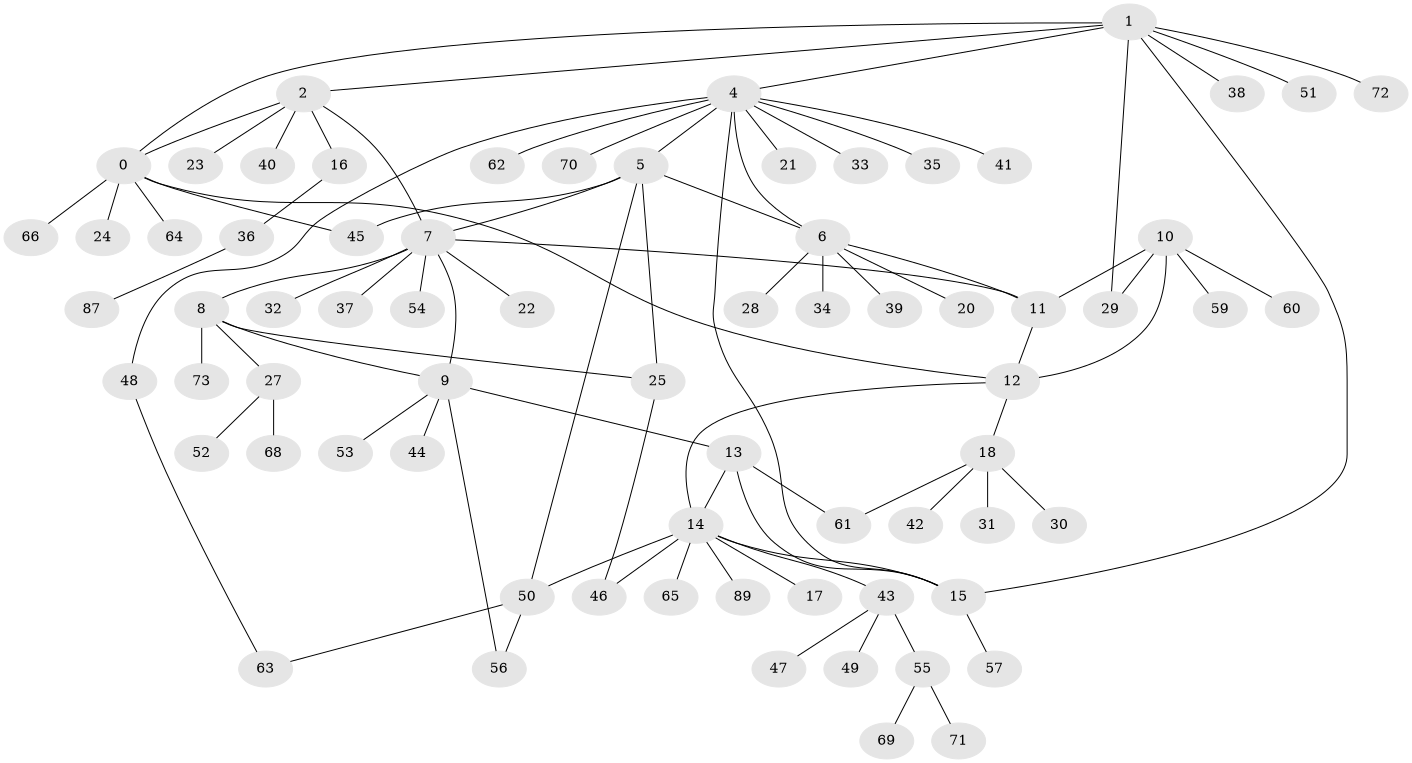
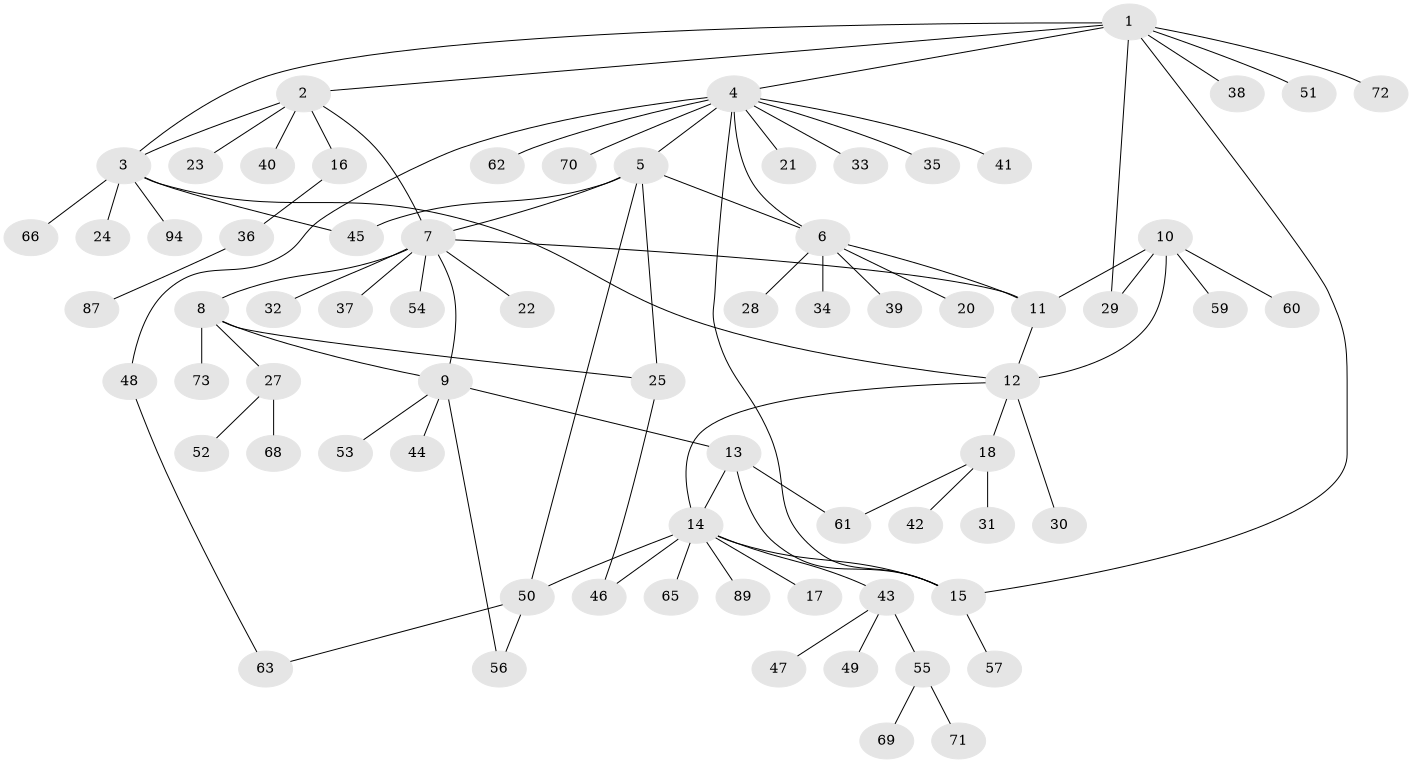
(124, 166) -> (124, 166)
(175, 238) -> (175, 238)
(1023, 489) -> (1036, 453)
